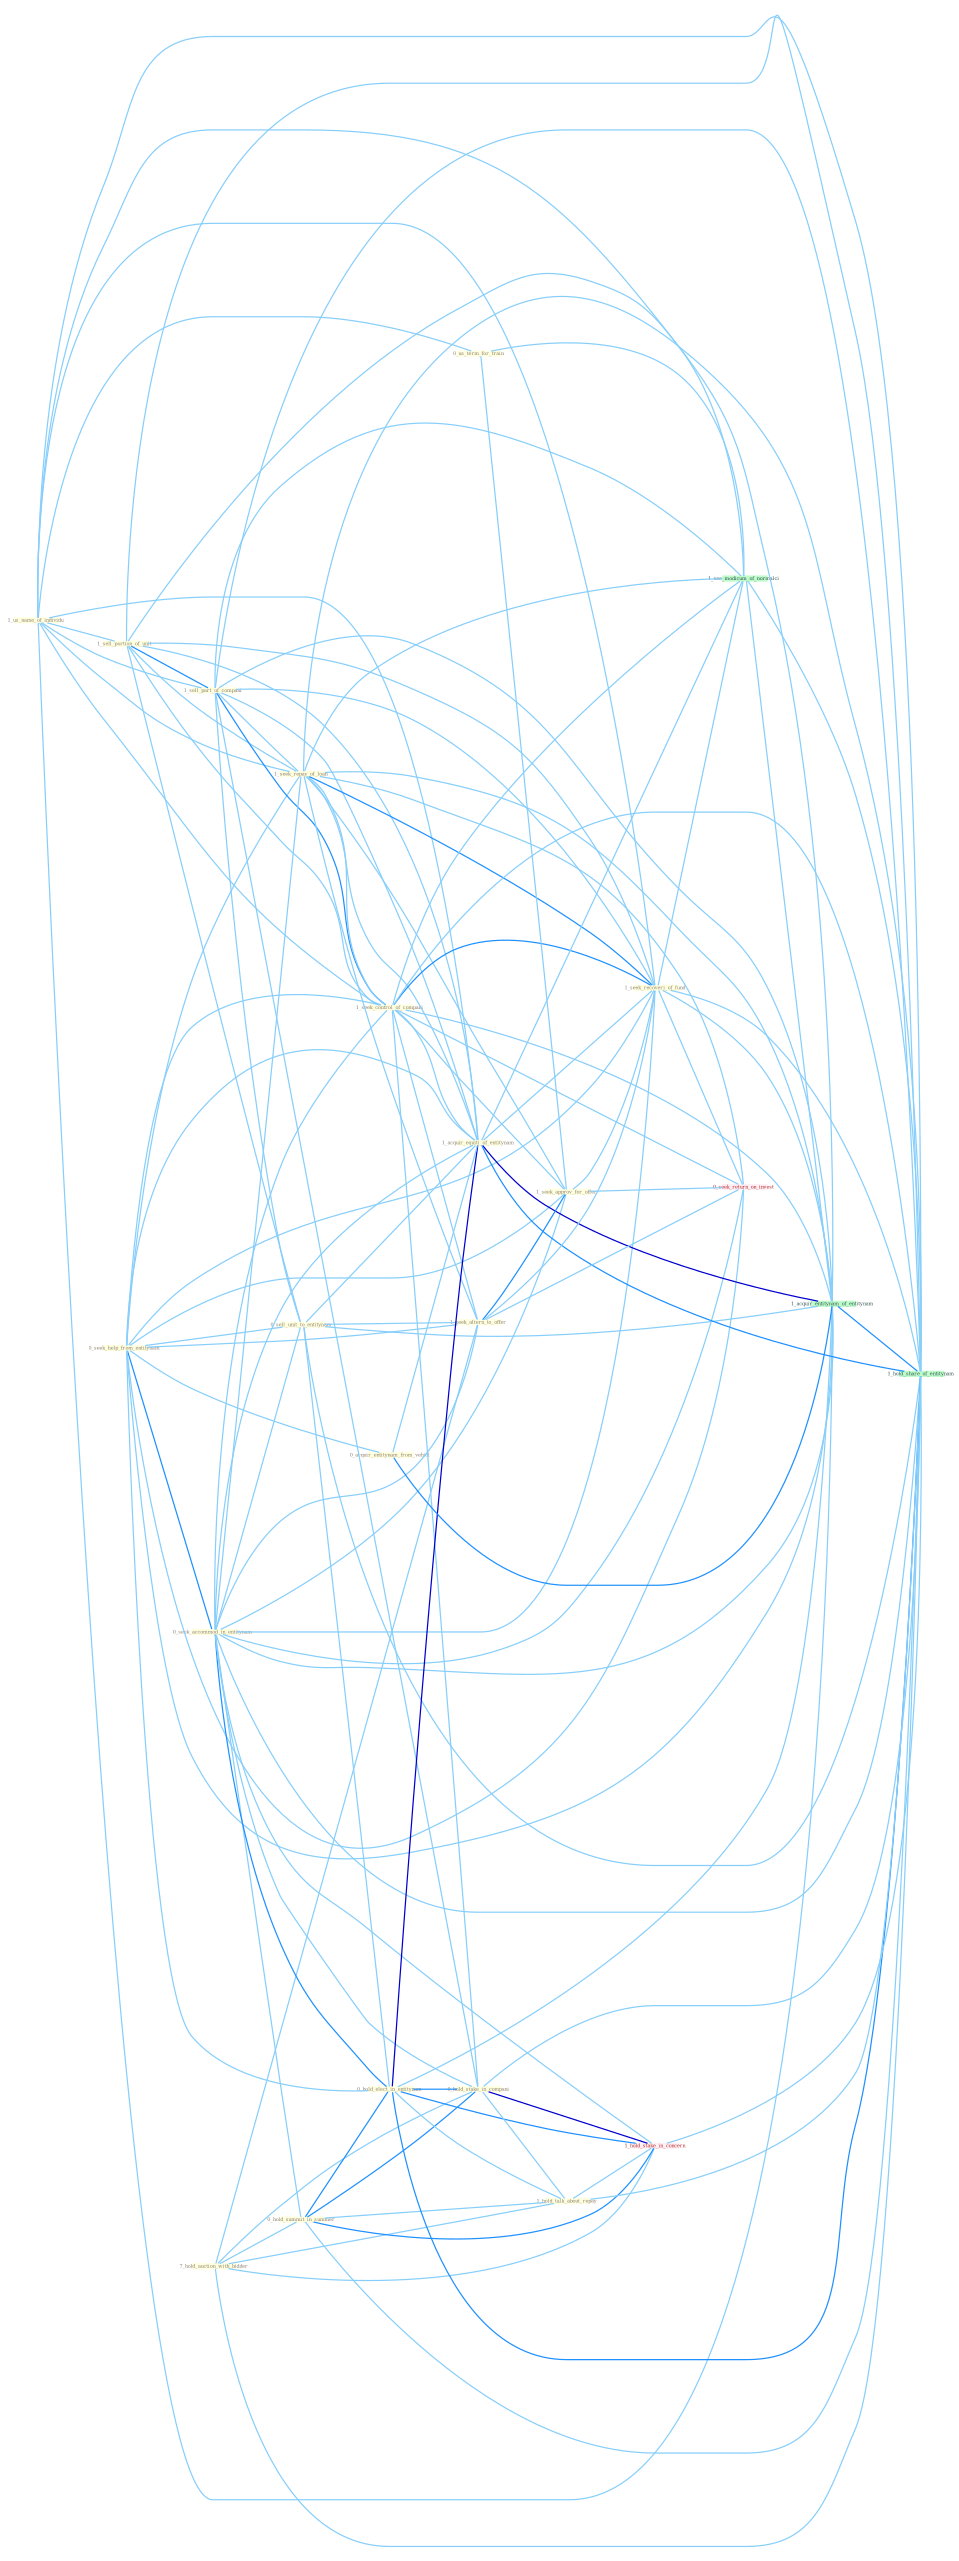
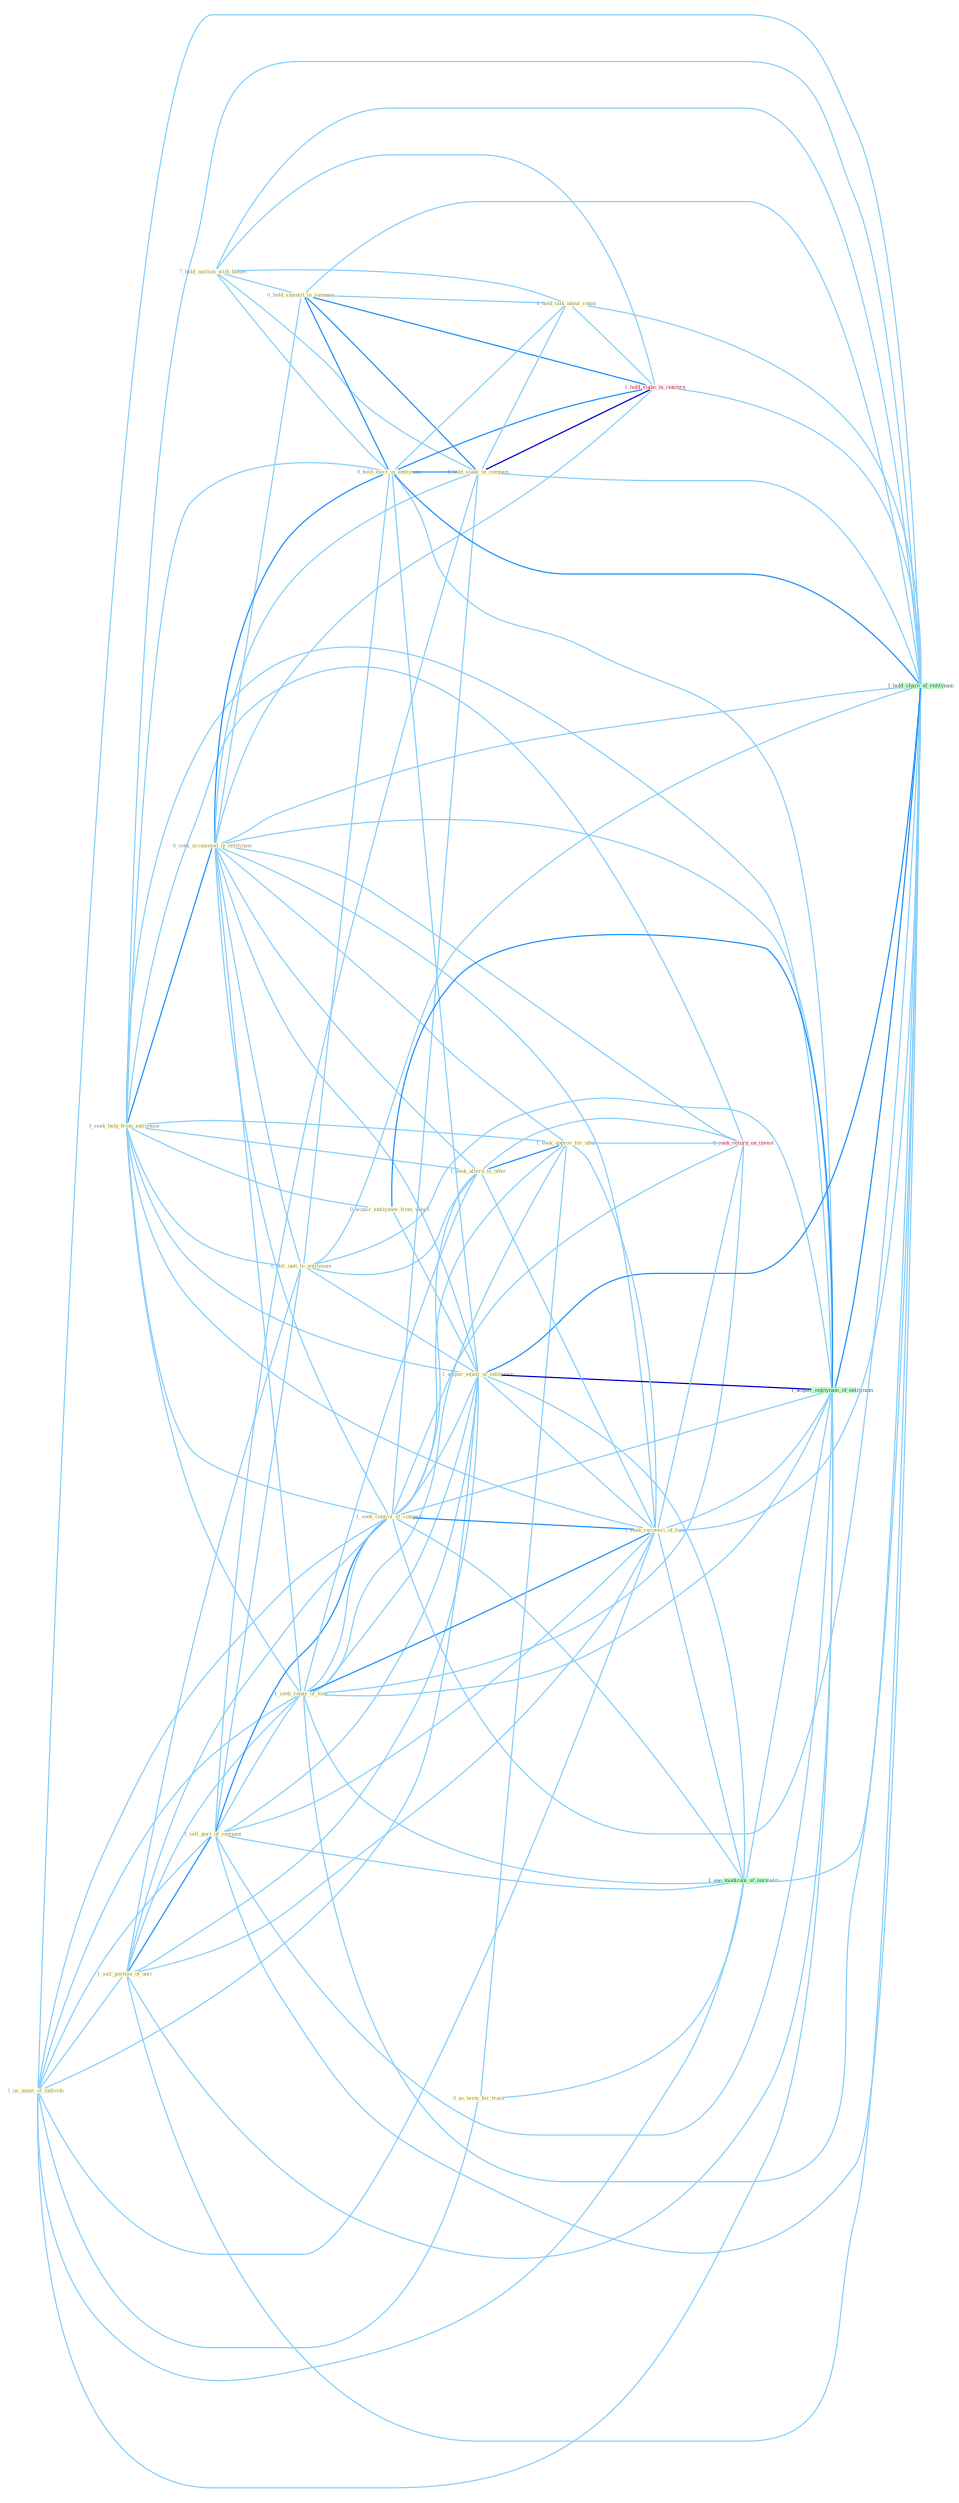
none -> (305, 61)
(429, 1615) -> (432, 923)
(347, 1794) -> (299, 374)
